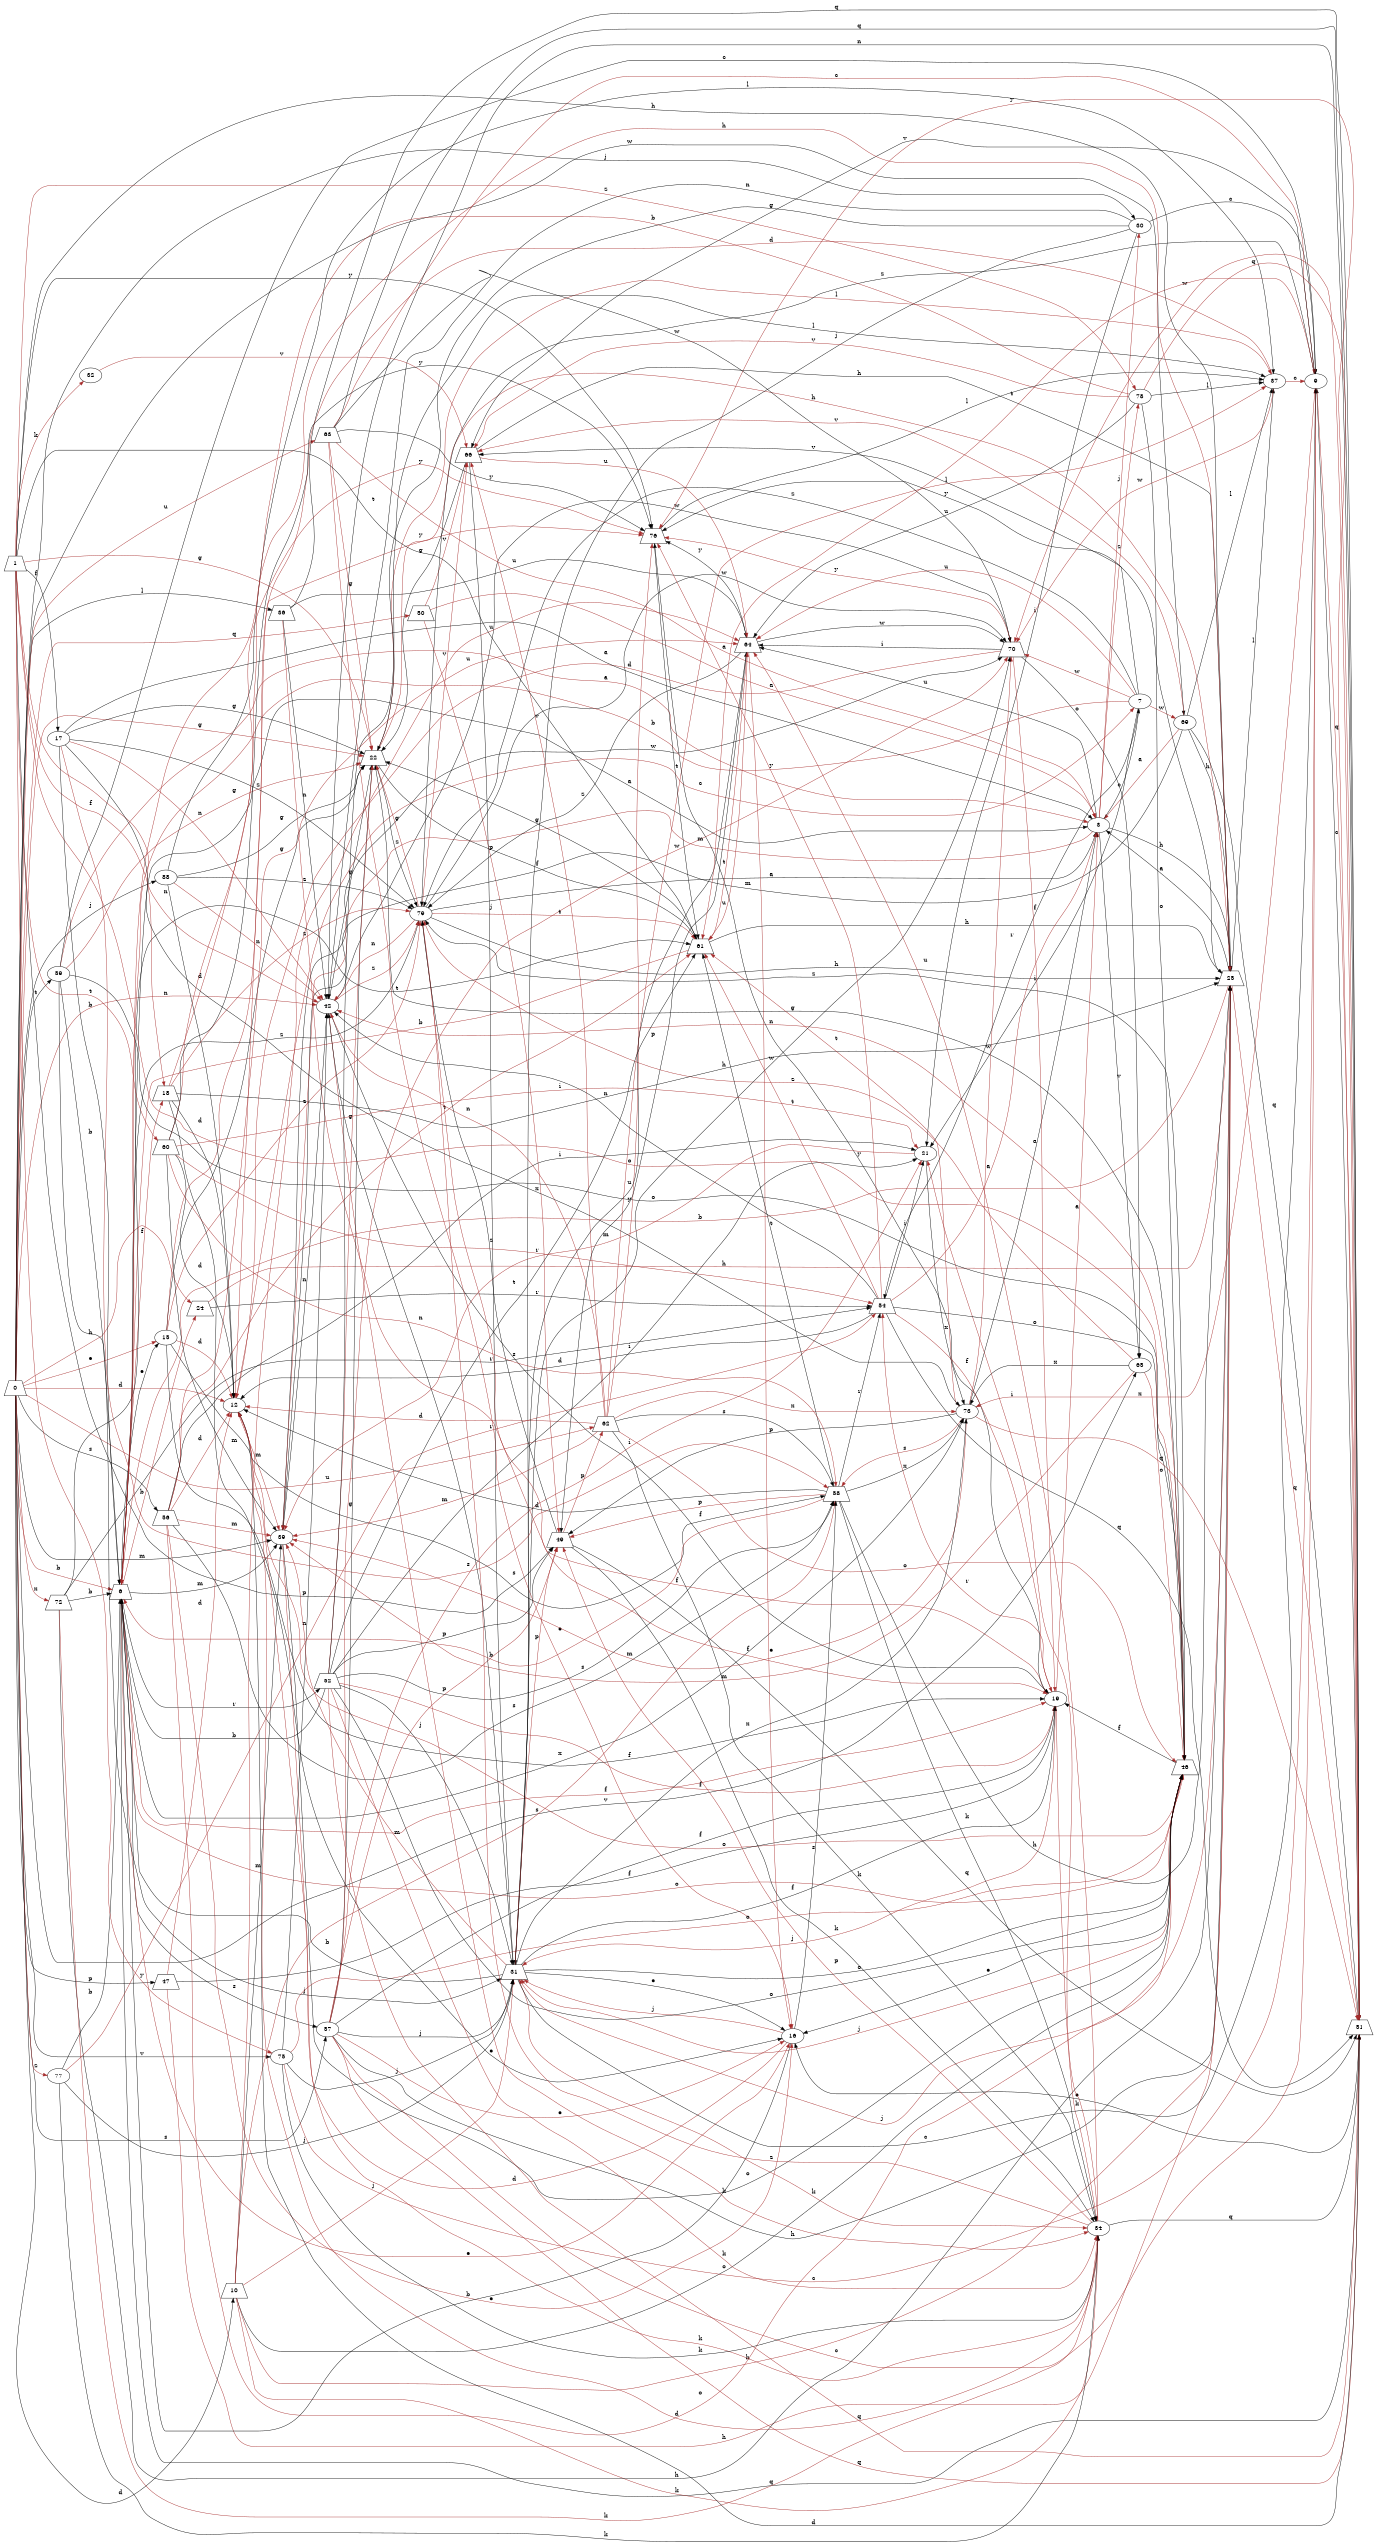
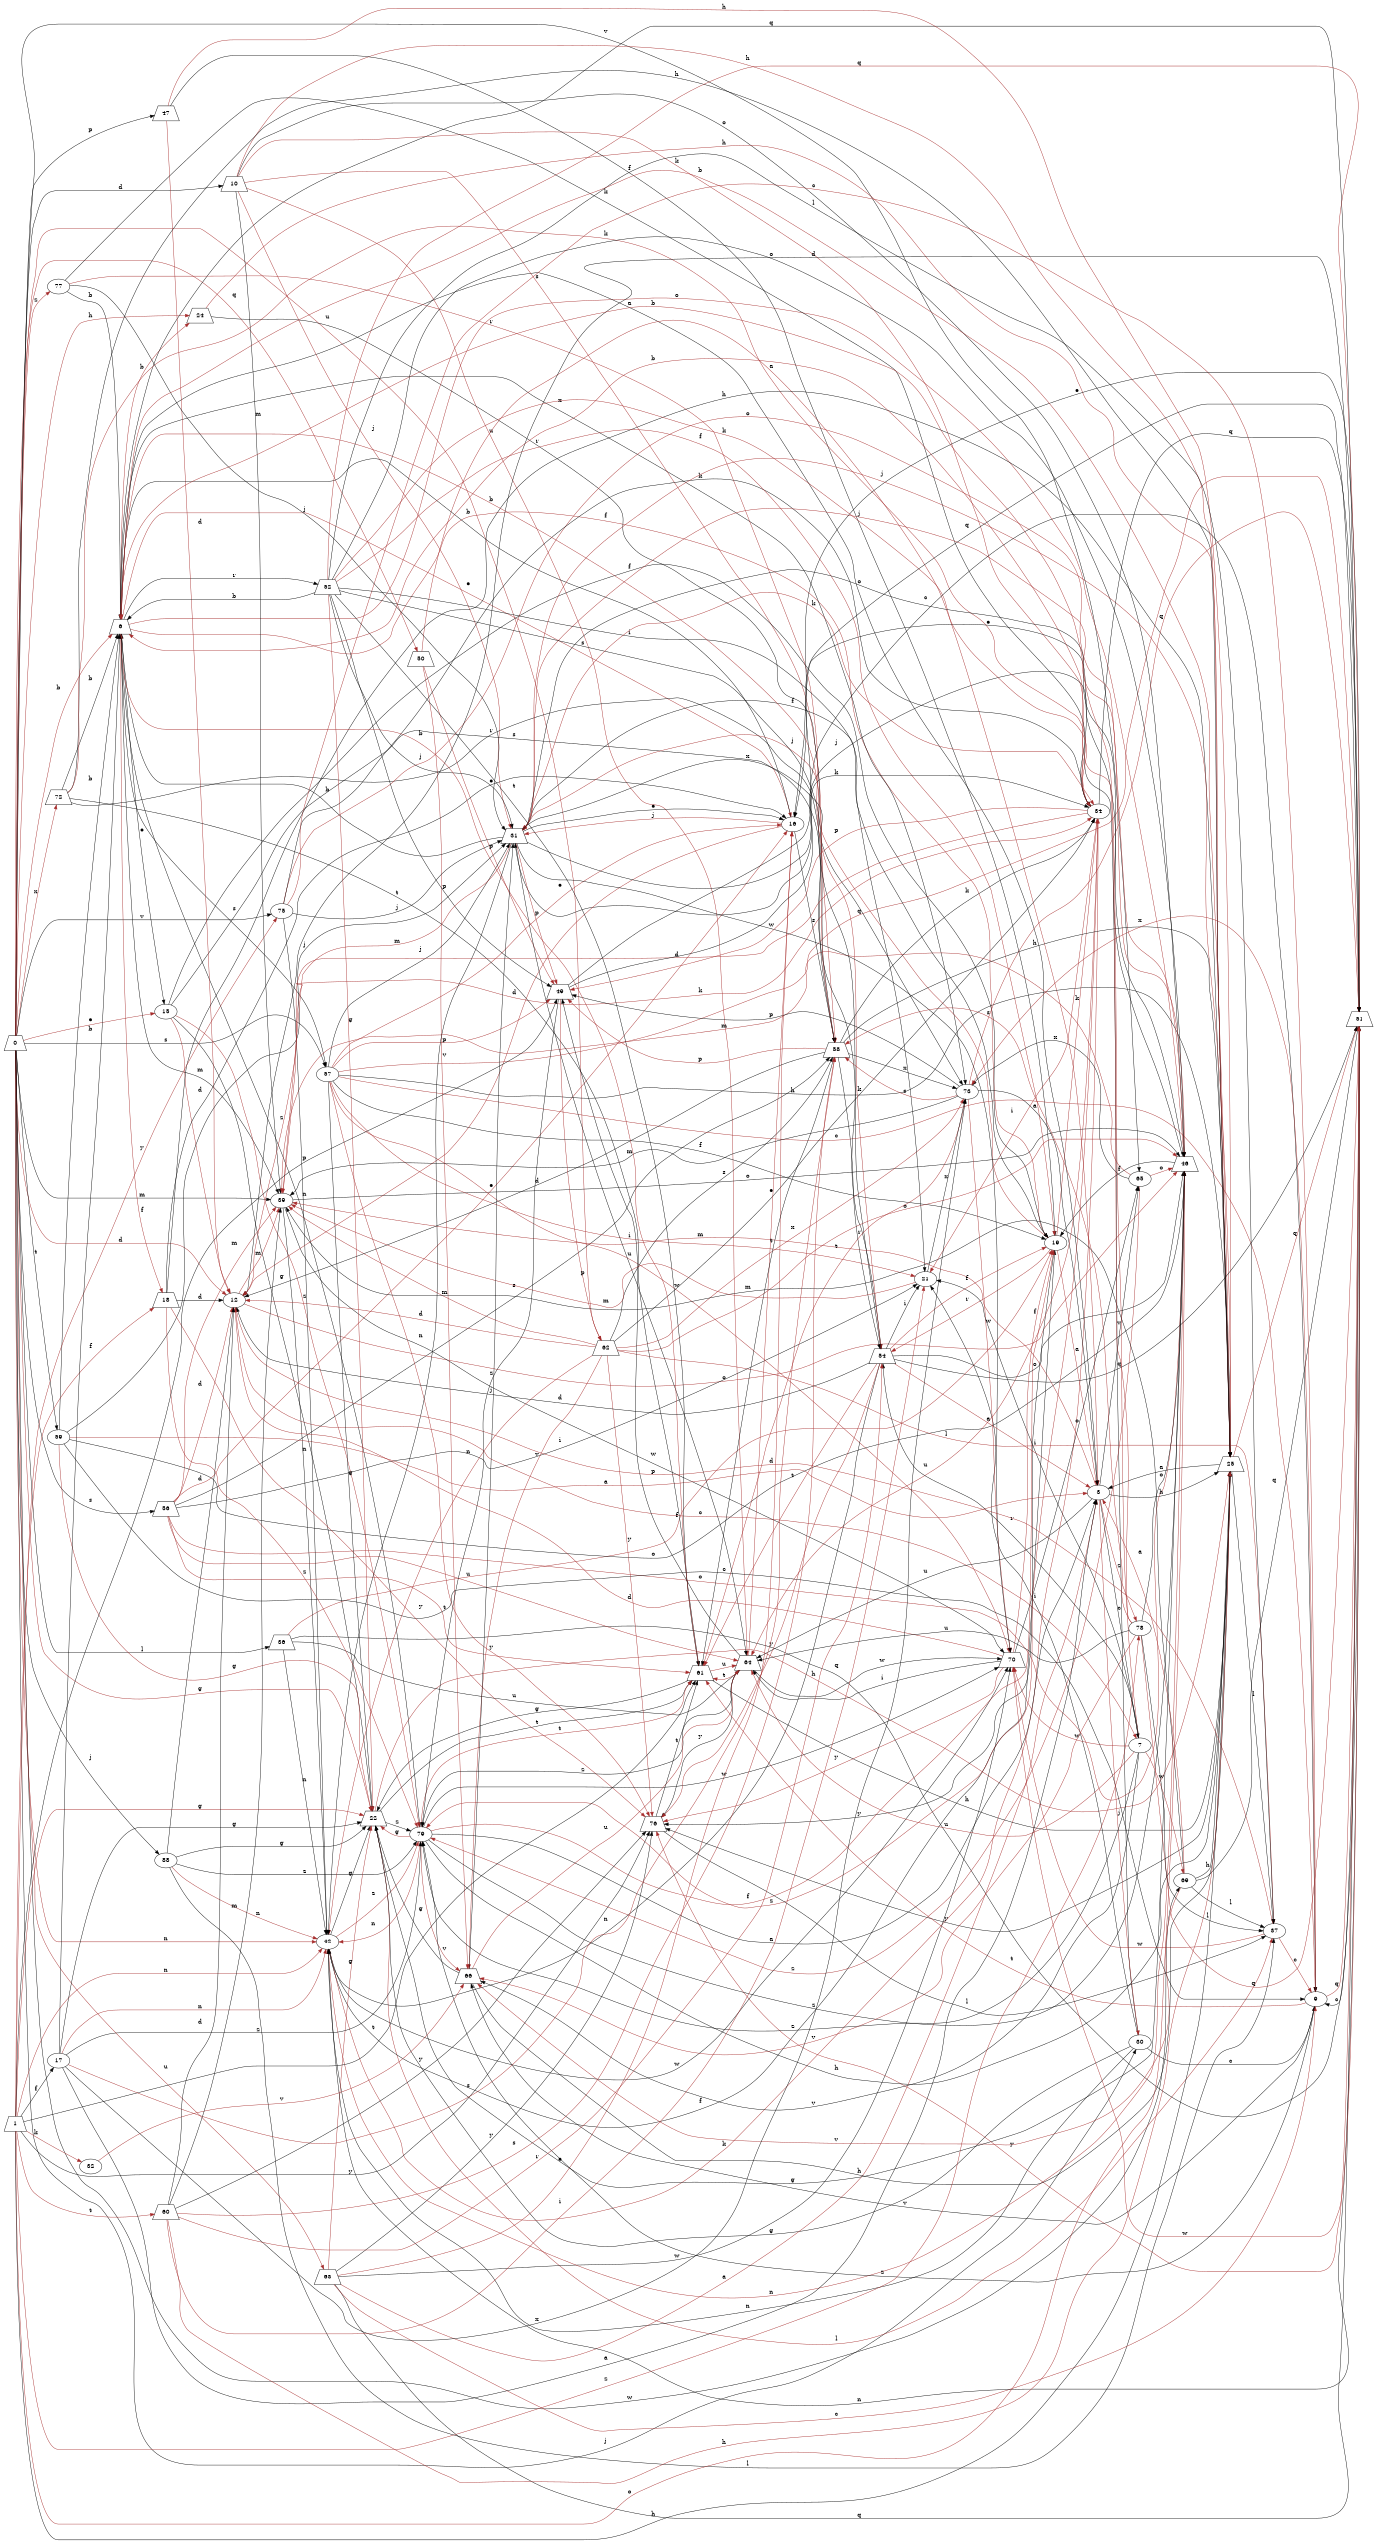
(537, 864) -> (537, 1722)
(248, 1009) -> (438, 1481)
(1158, 1059) -> (1095, 1967)
none -> (1082, 1217)
(697, 1668) -> (627, 1159)
